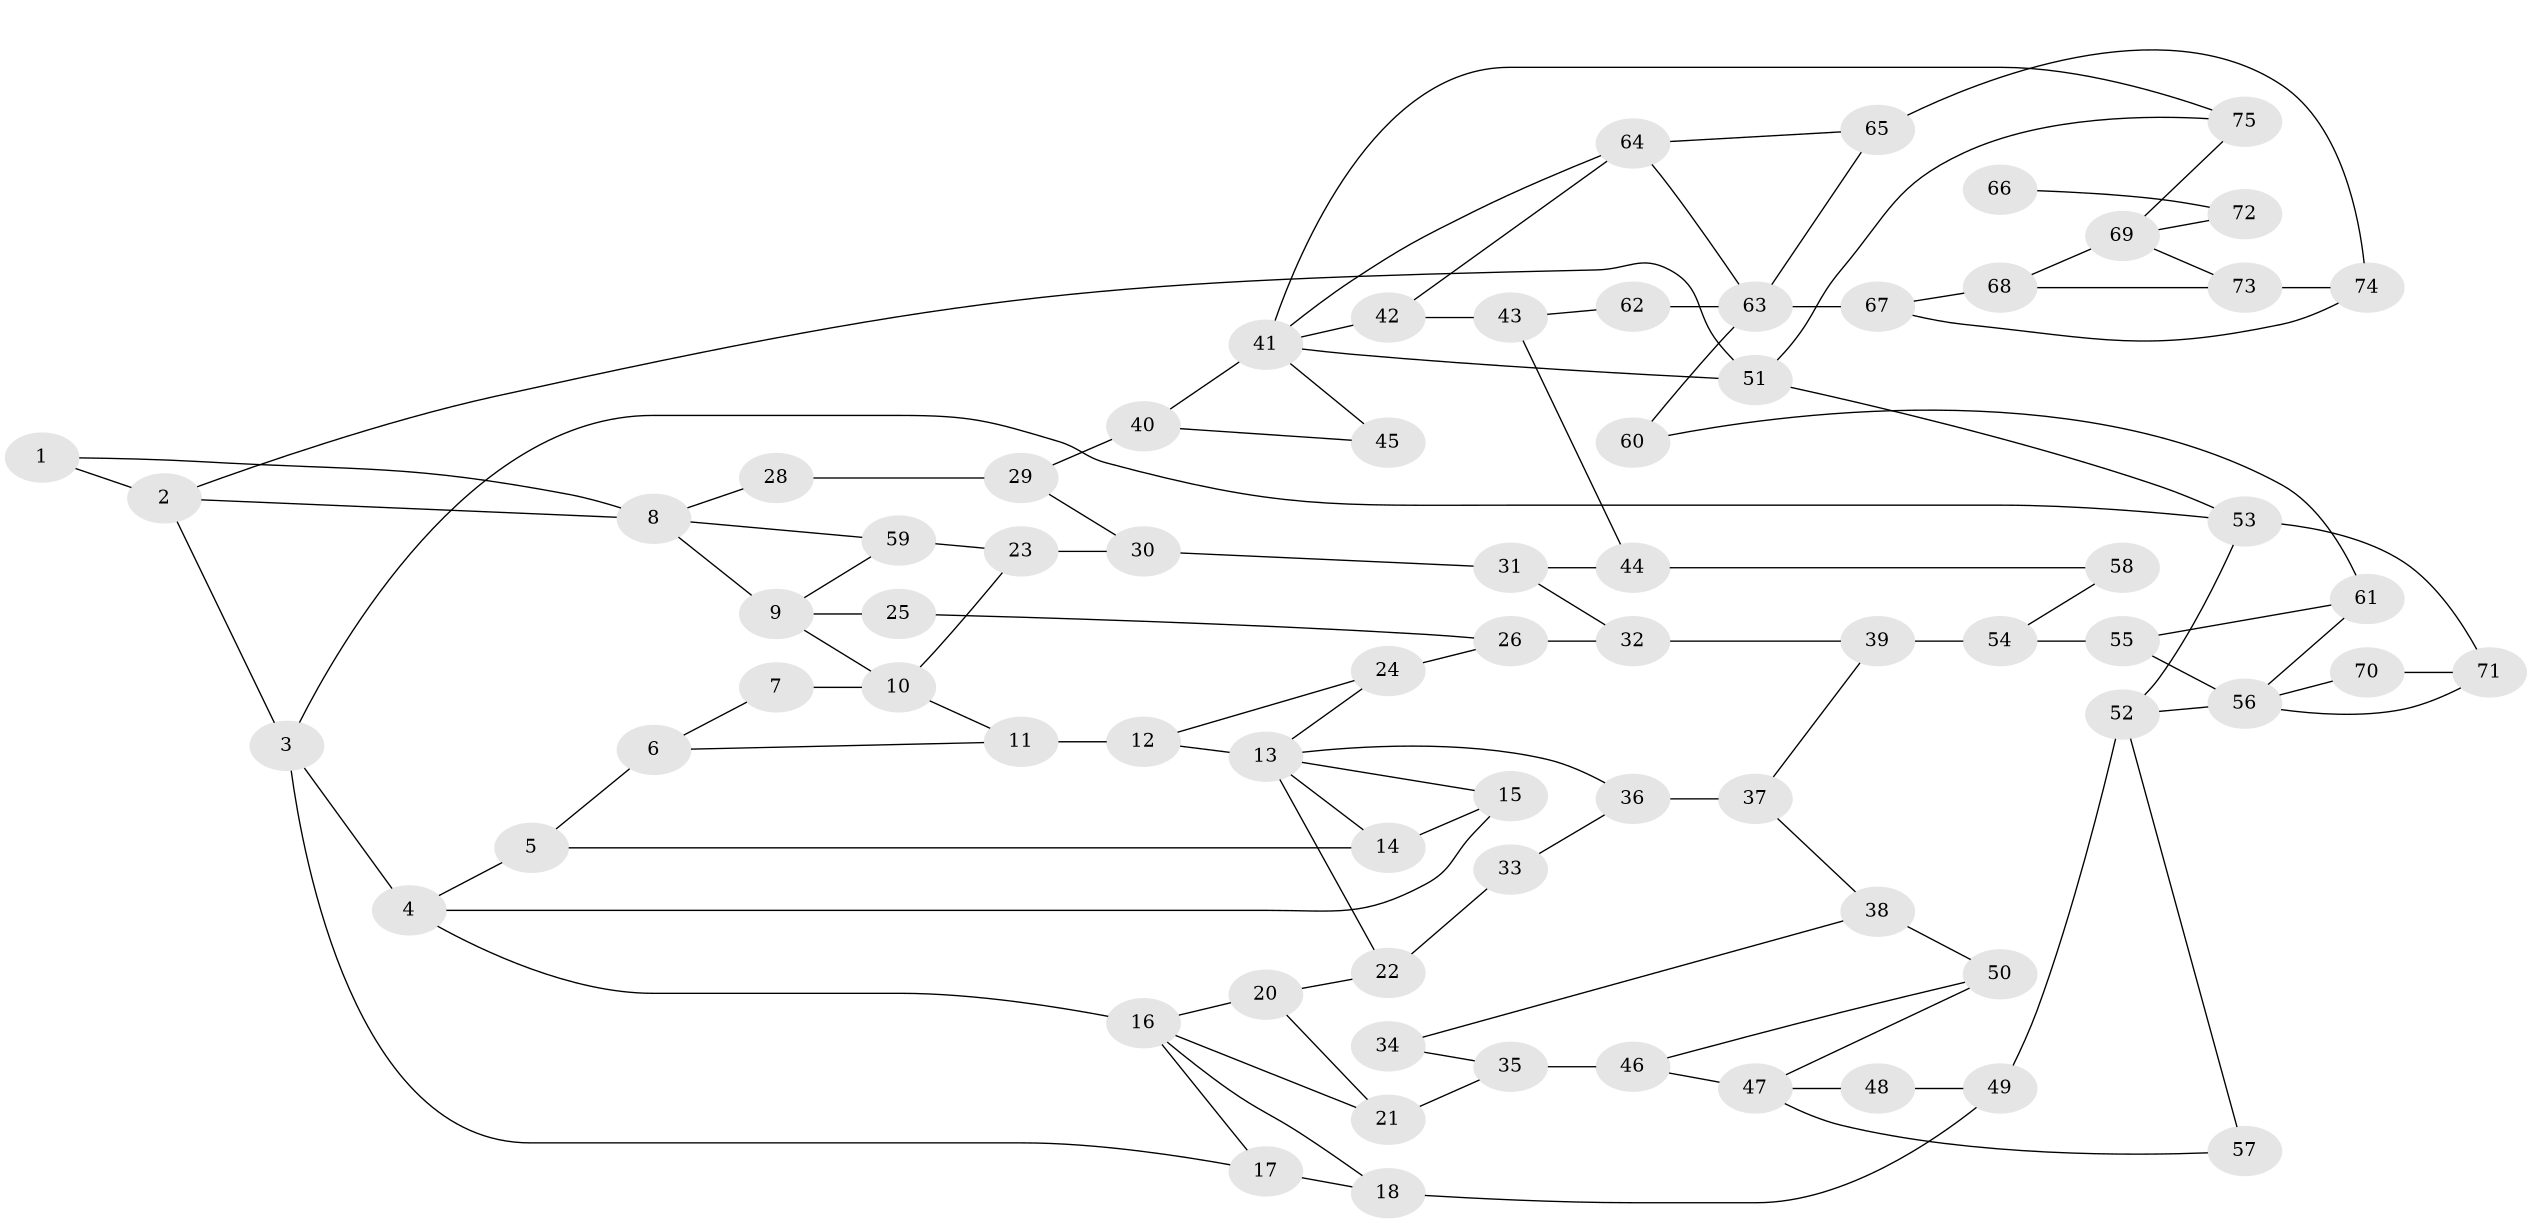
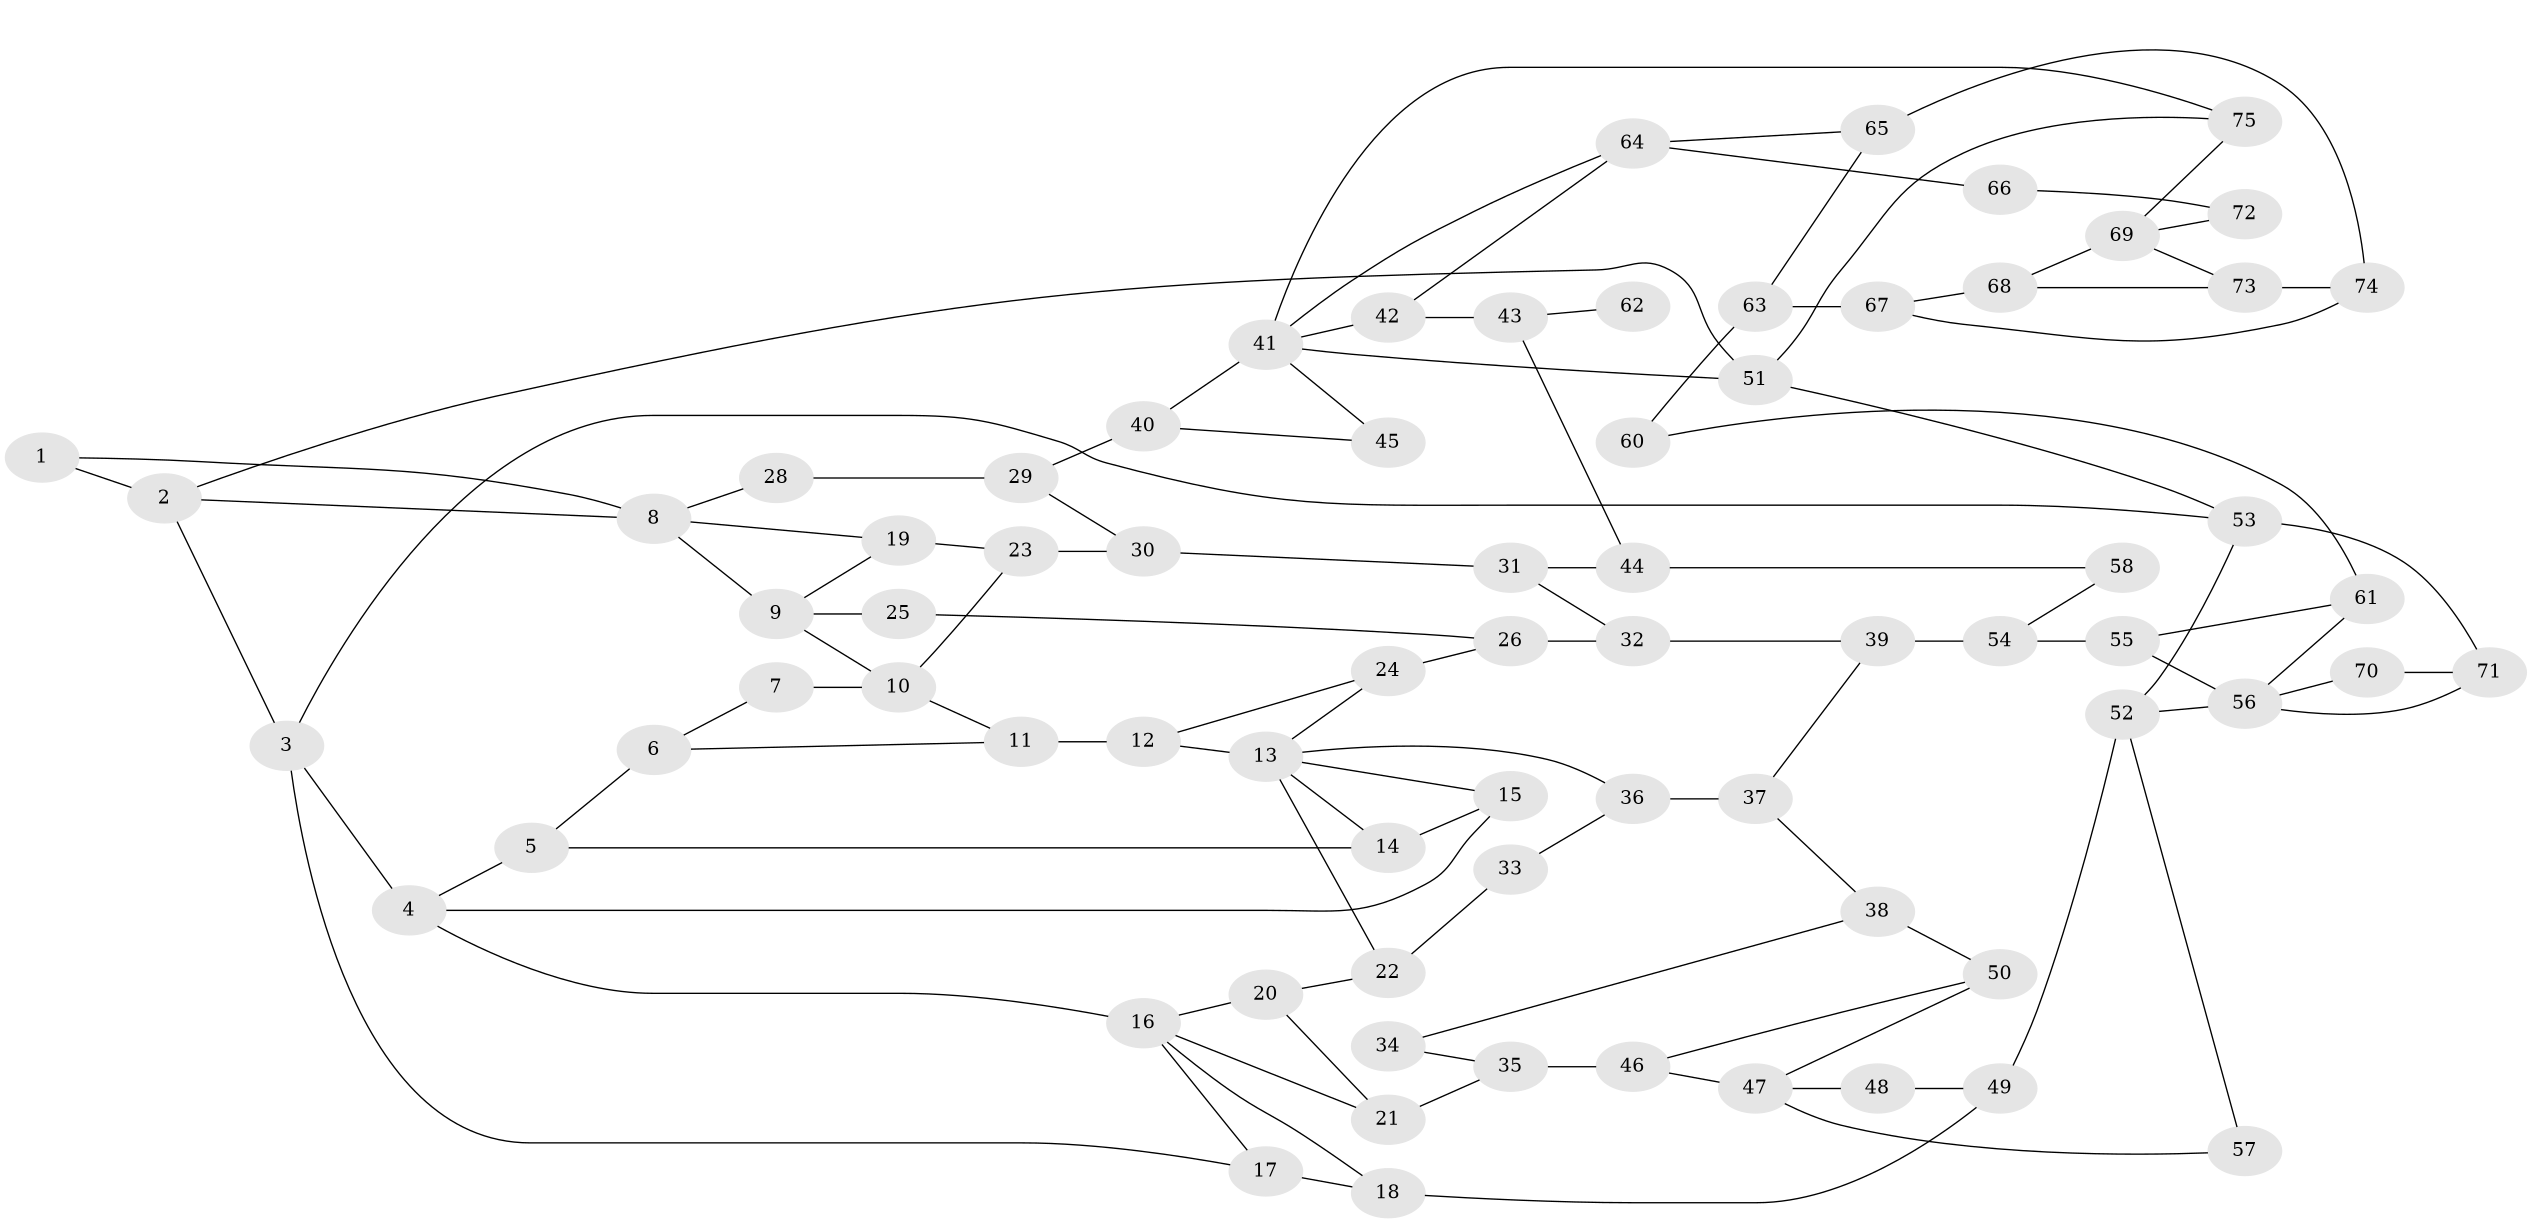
(1697, 224) -> (1817, 167)
(1691, 307) -> none
(899, 541) -> (899, 541)
